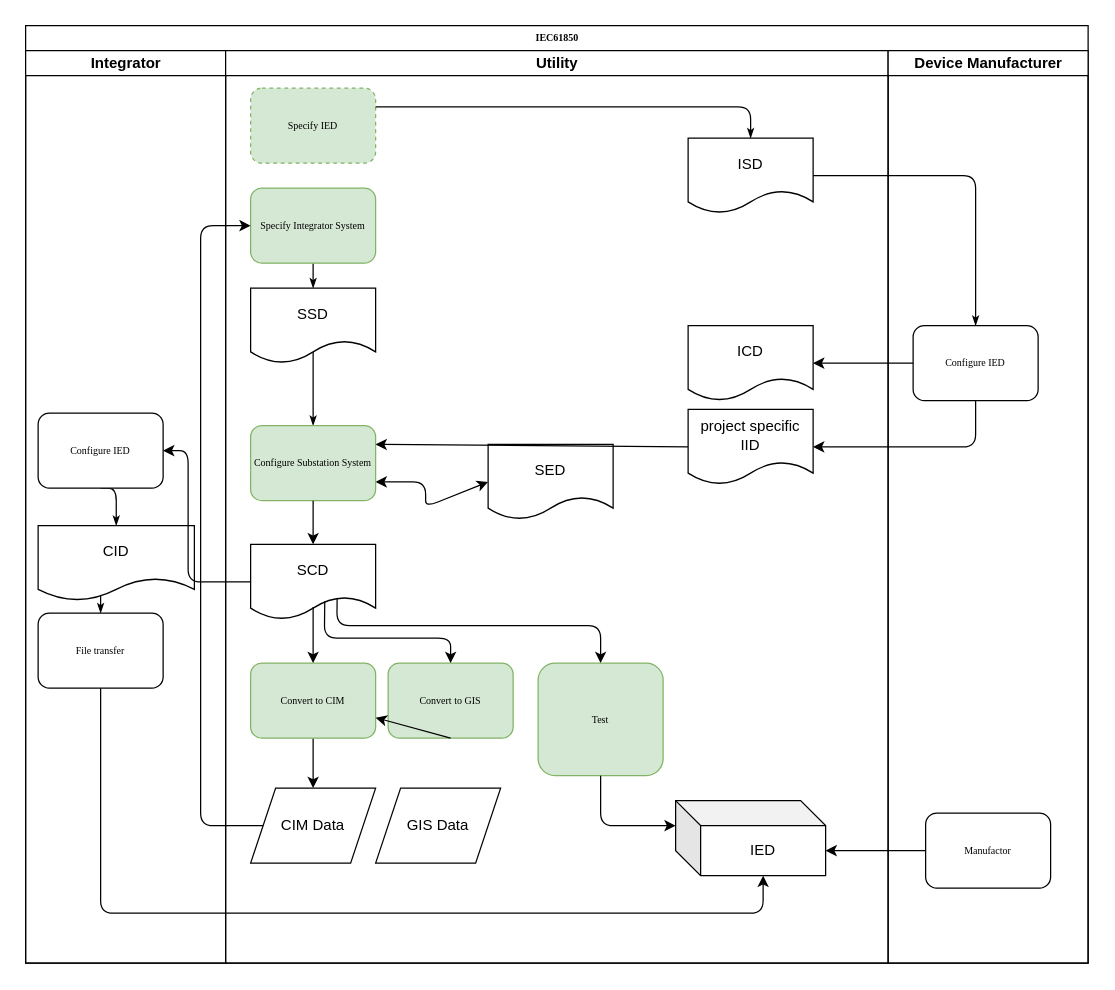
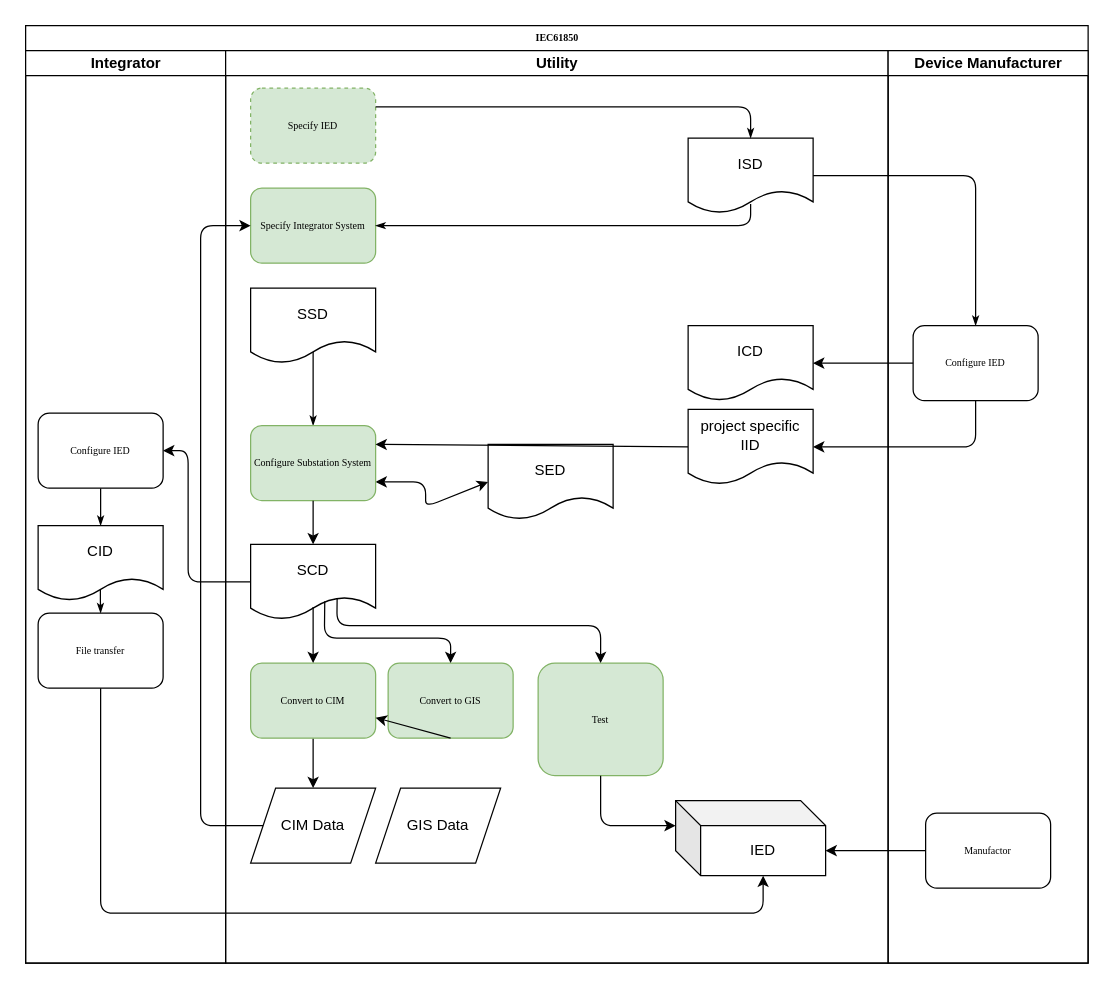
none -> (572, 226)
(313, 272) -> none
(116, 563) -> (101, 563)
